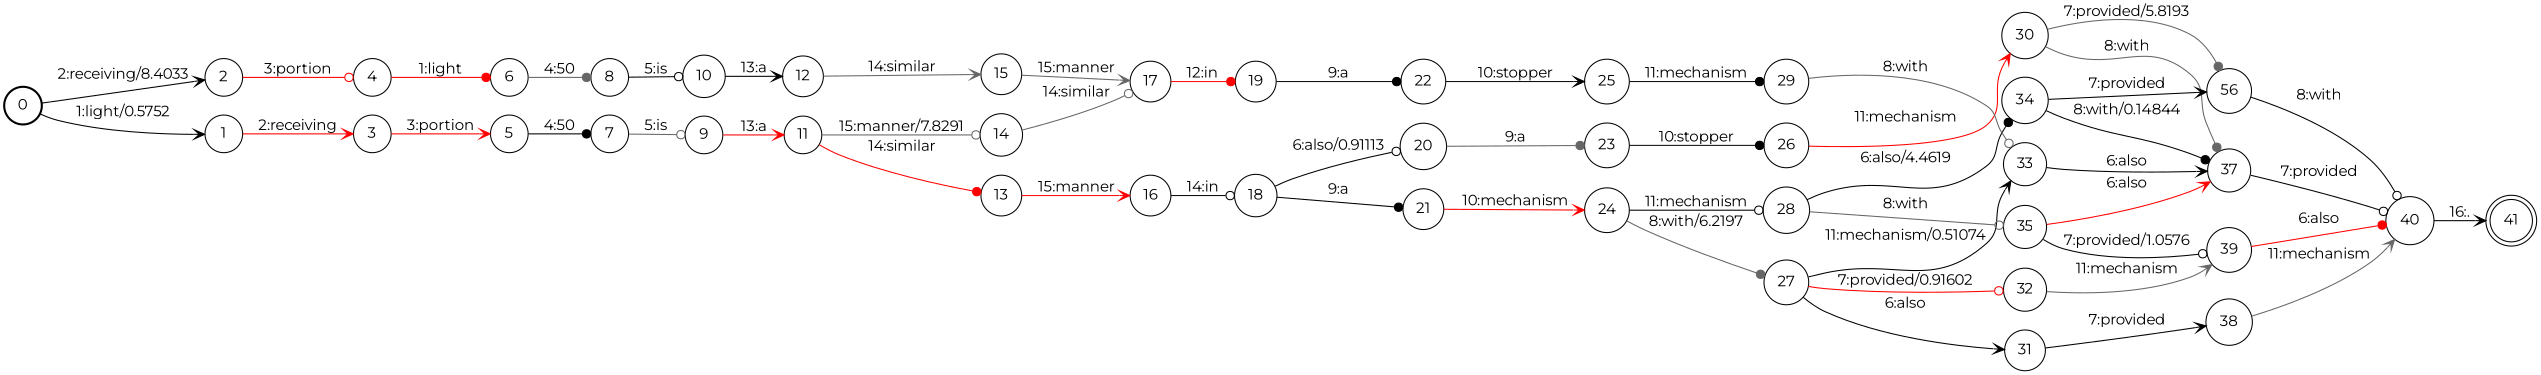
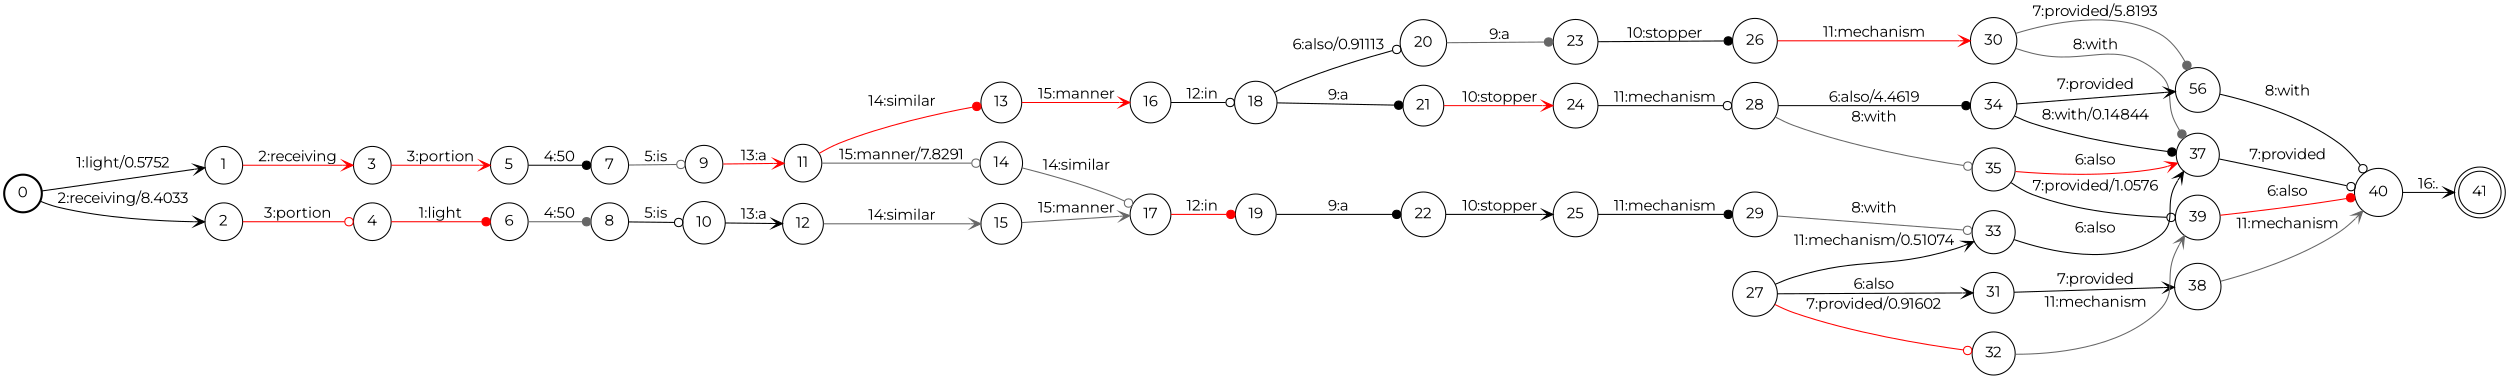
(1203, 188) -> (1203, 95)
(1516, 201) -> (1500, 98)
(1691, 249) -> none
